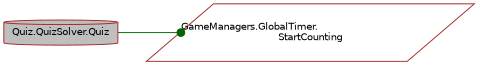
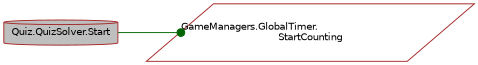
(61, 33) -> (61, 33)
